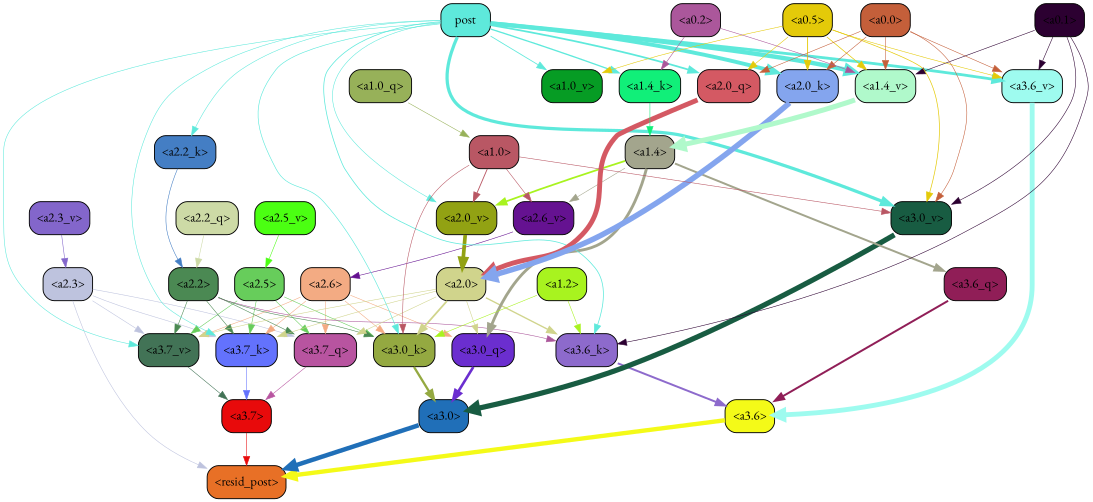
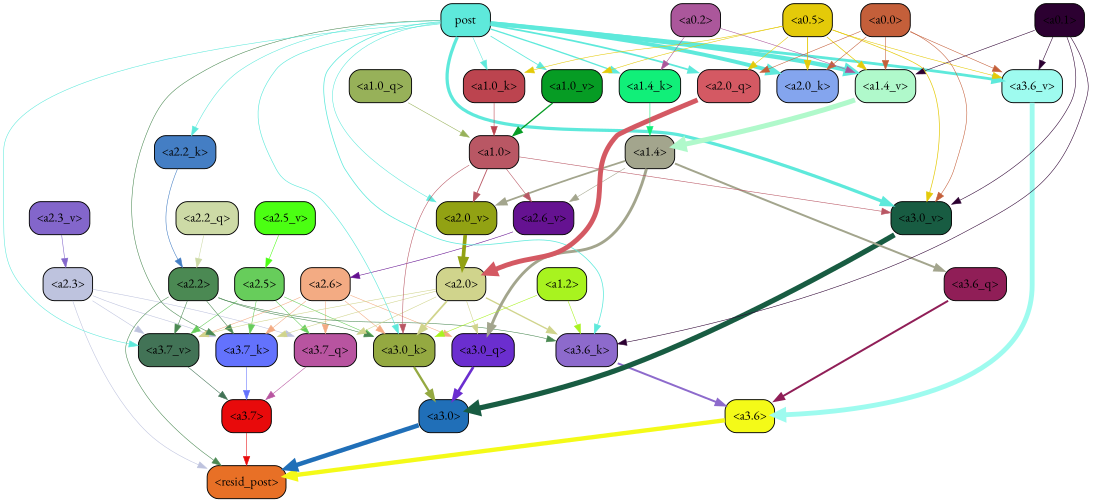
none -> (494, 86)
(173, 91) -> (173, 91)
none -> (536, 116)
(565, 181) -> (565, 181)
(652, 206) -> none
(252, 314) -> (139, 384)
(357, 321) -> (357, 321)
